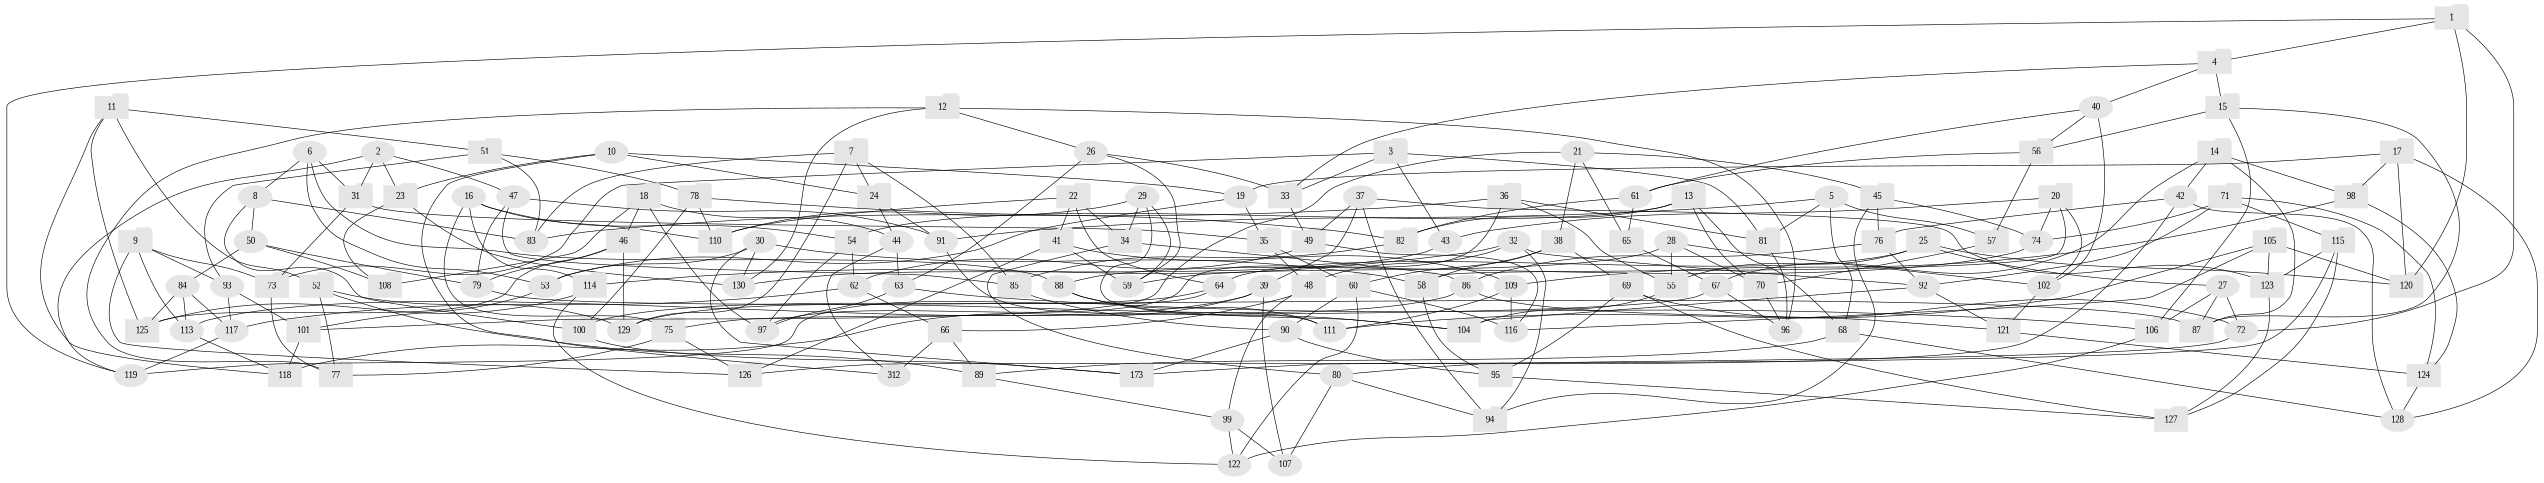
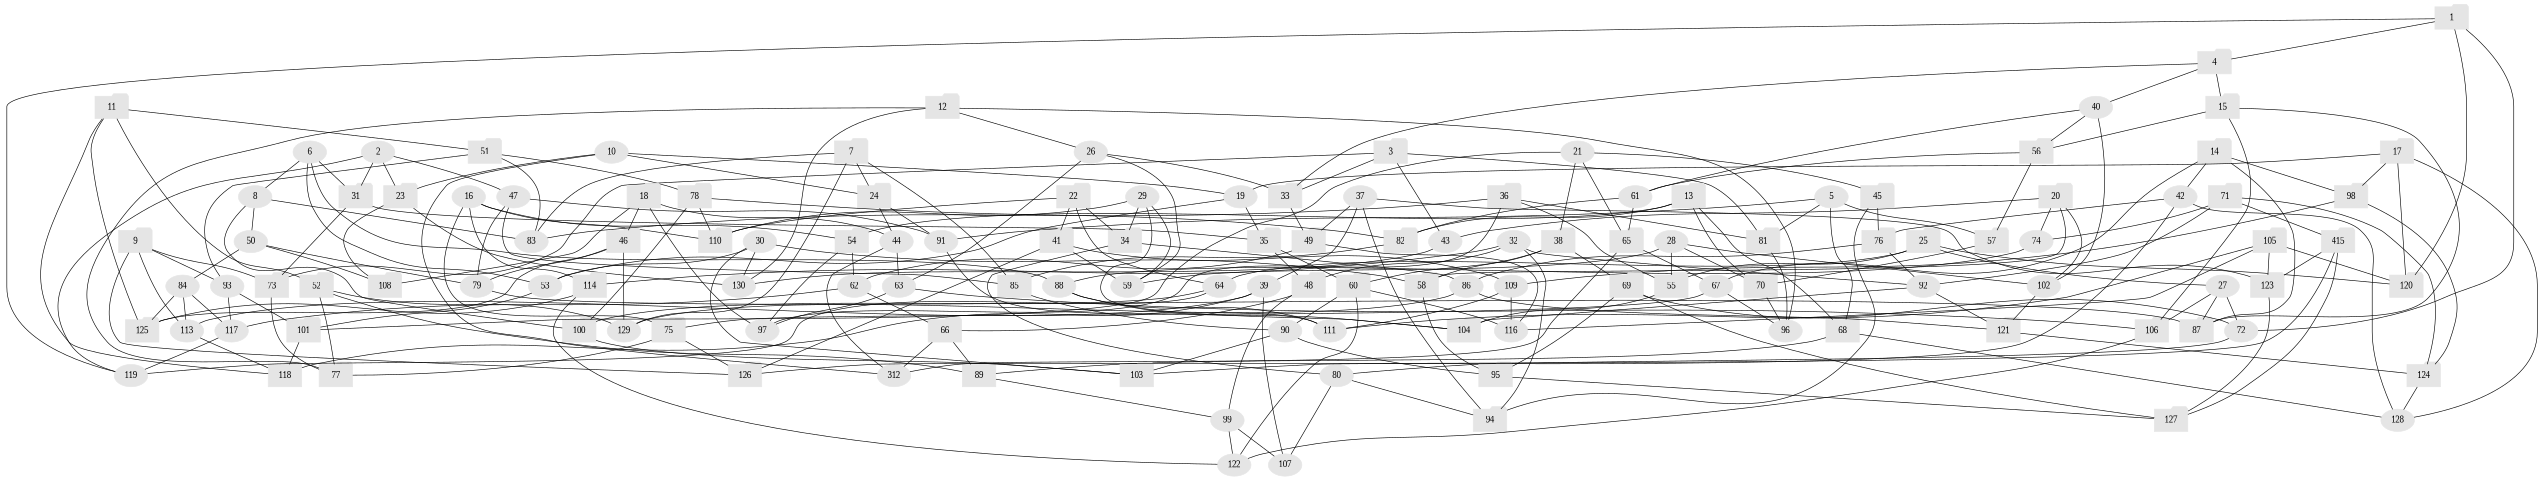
(1960, 214) -> none
(2338, 242) -> (2338, 242)
none -> (1470, 353)
(1137, 376) -> (1137, 376)
